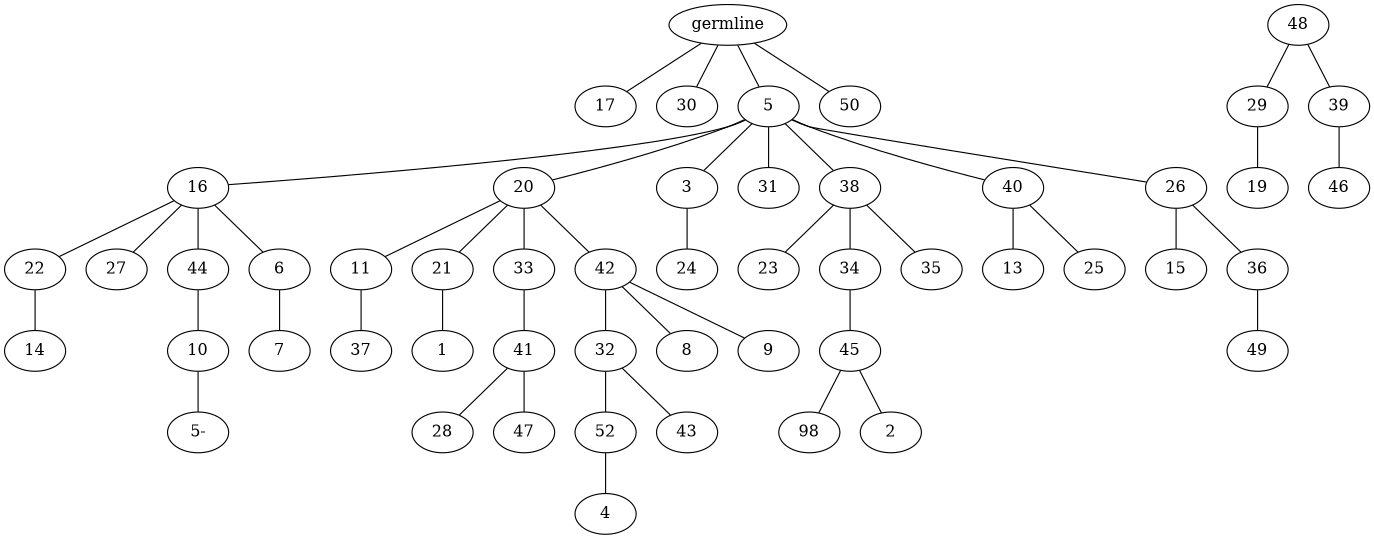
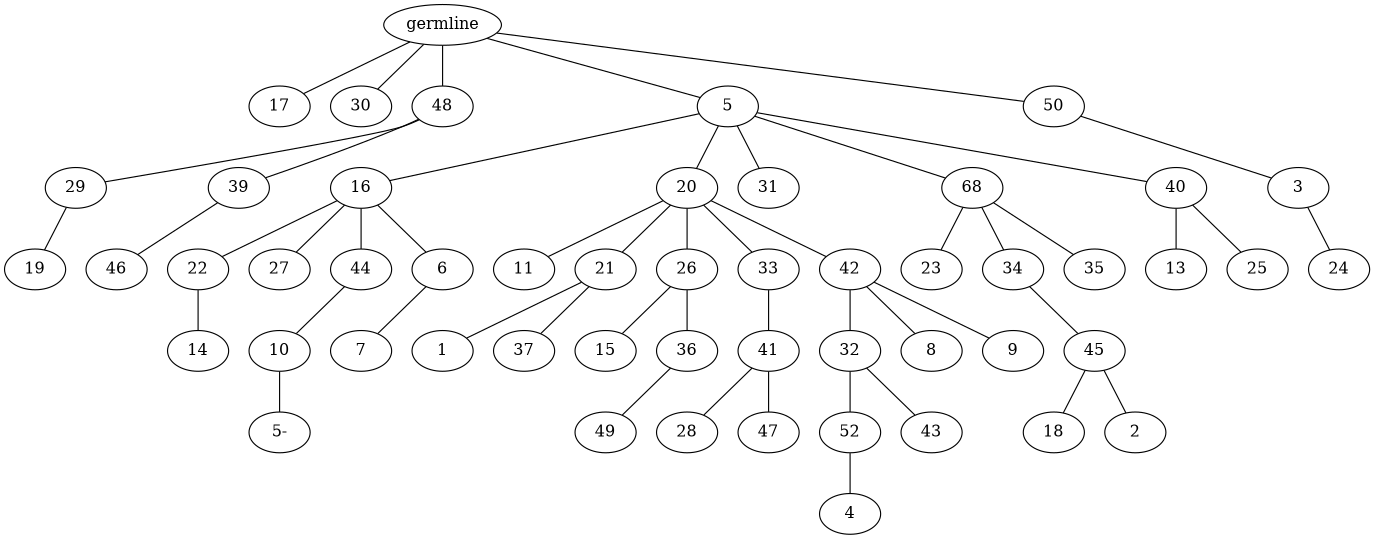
none -> (443, 66)
(728, 147) -> (1176, 147)
(969, 153) -> (687, 229)
(850, 188) -> (972, 188)
(361, 310) -> (565, 310)
(809, 432) -> (1054, 432)
